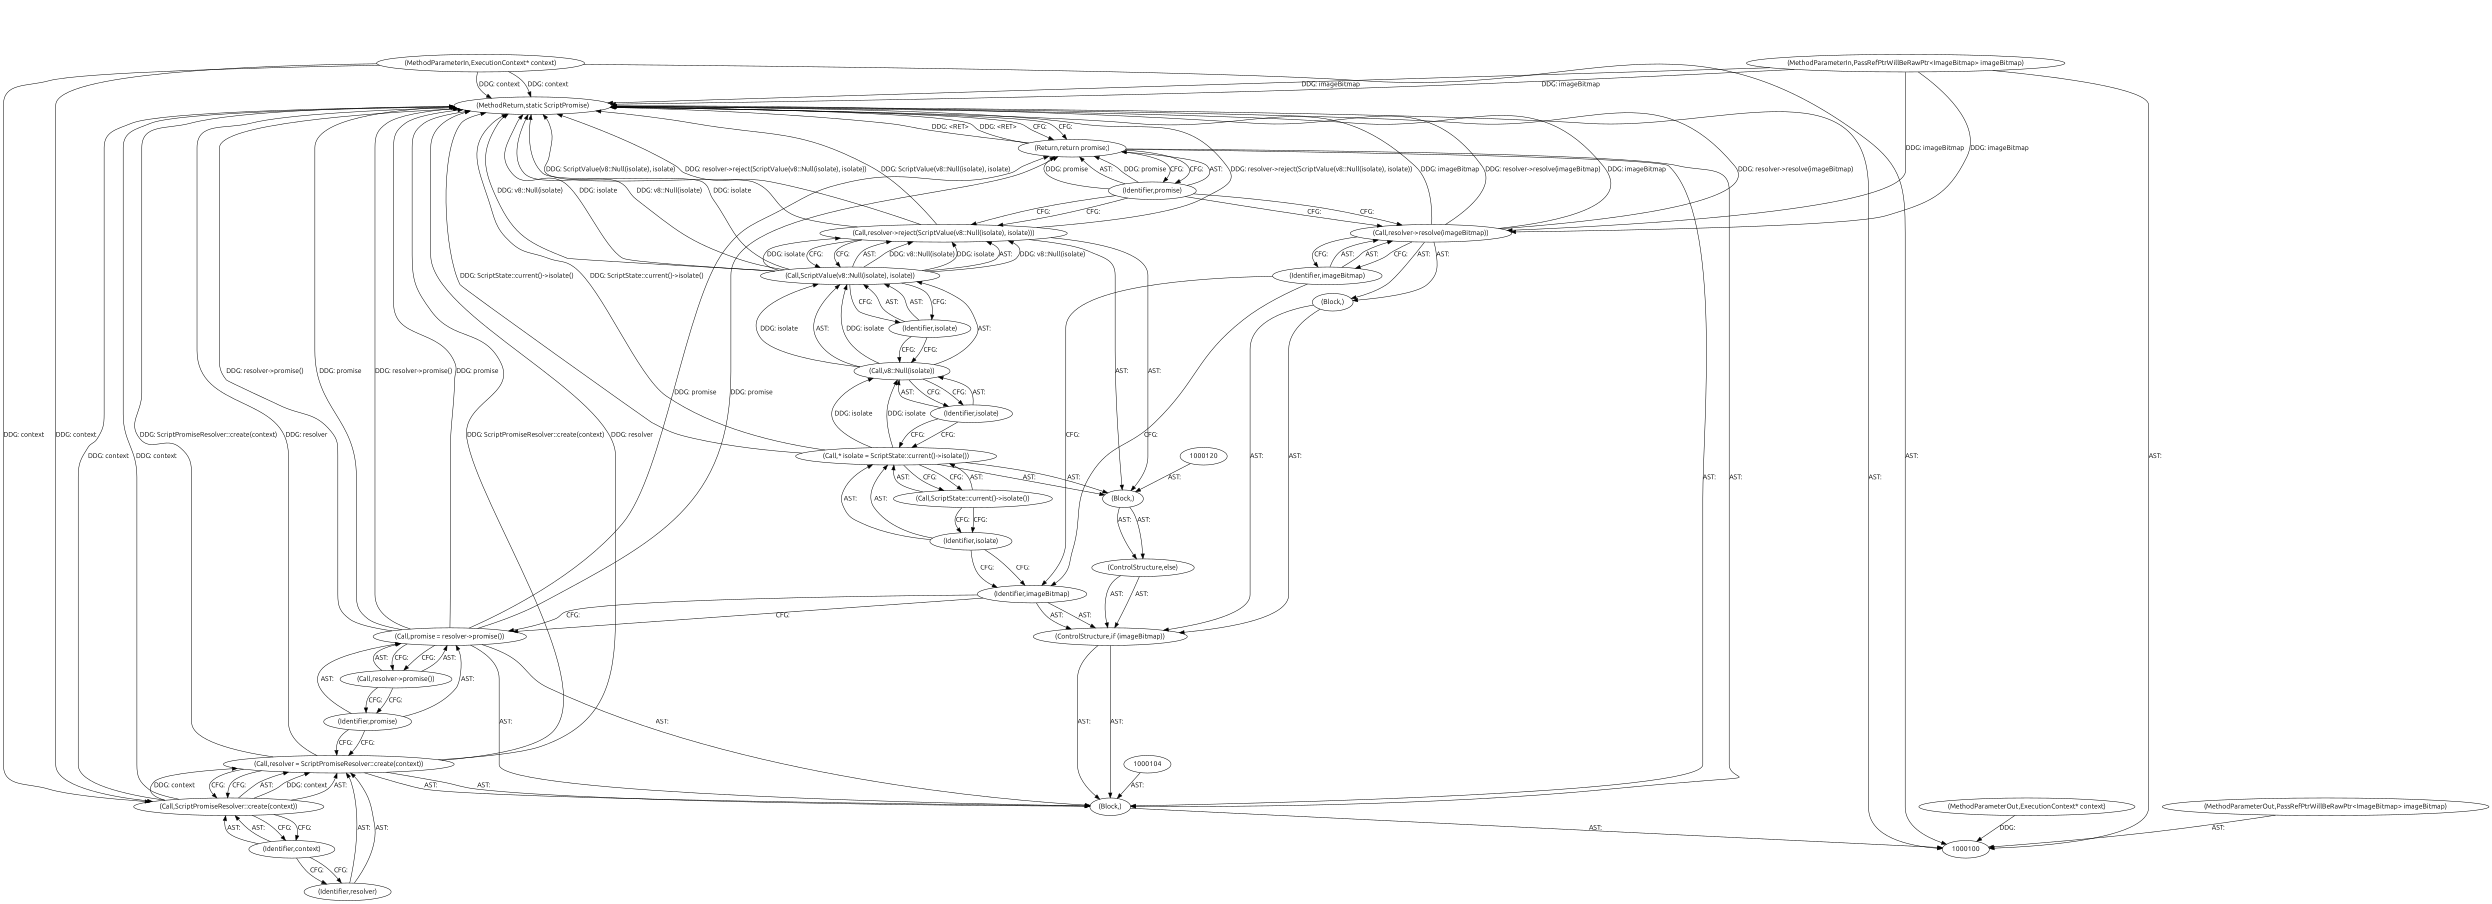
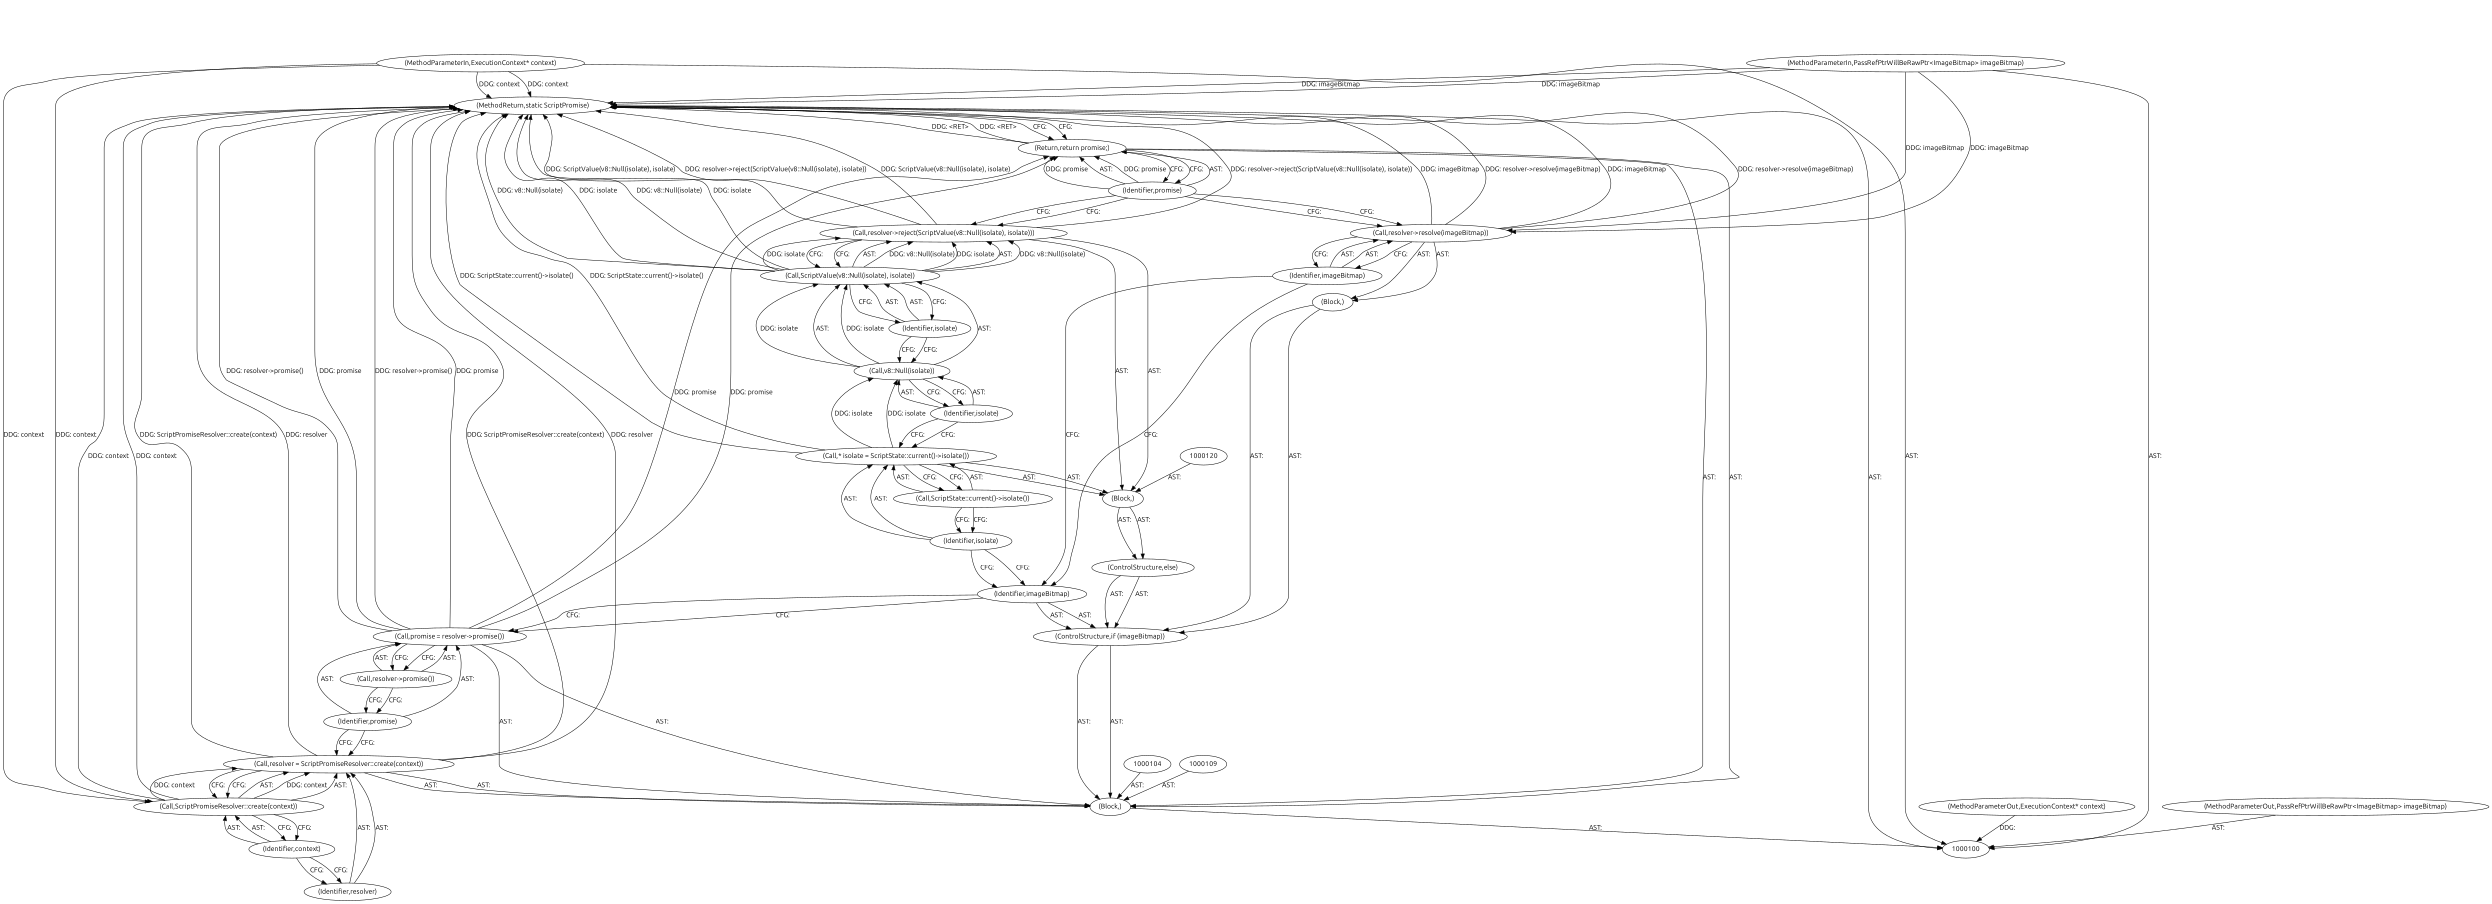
none -> (1203, 764)
